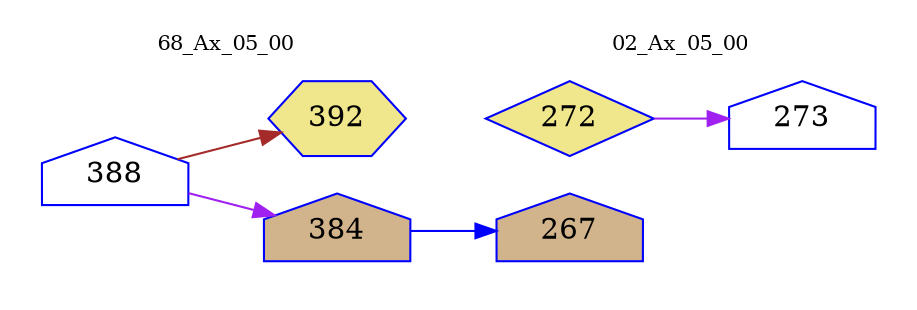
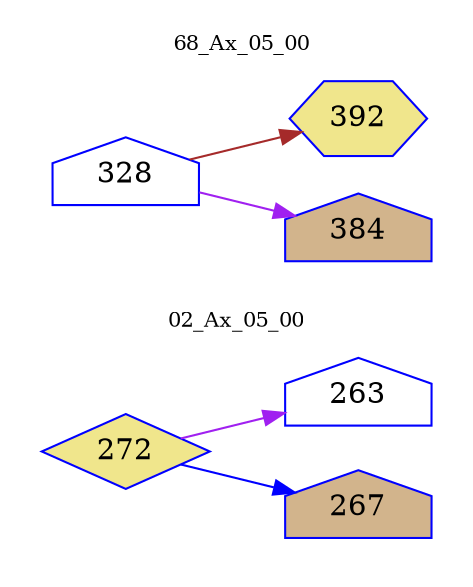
(802, 119) -> (358, 395)
(115, 175) -> (126, 175)
(443, 231) -> (227, 476)
